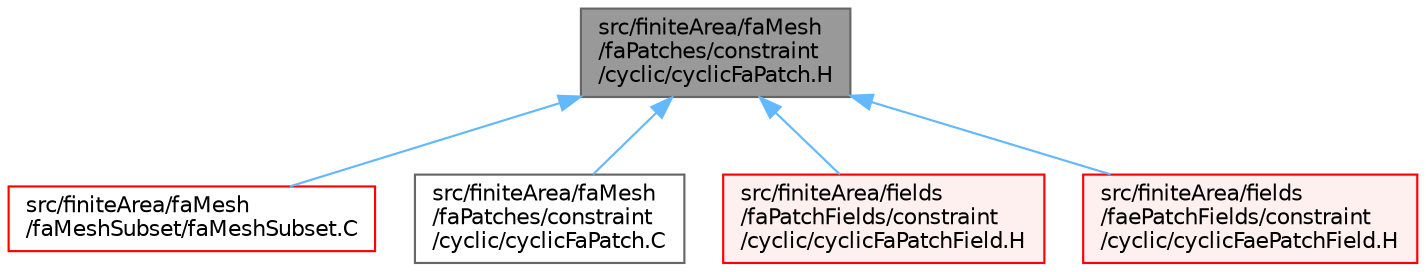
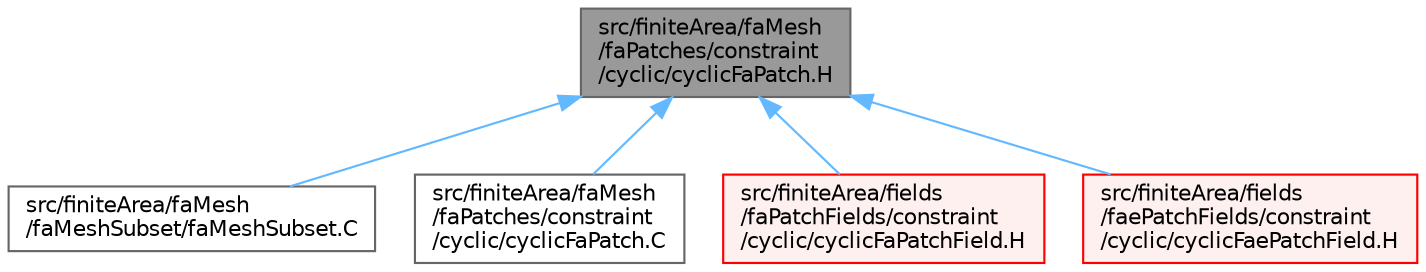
(192, 219) -> (192, 219)
